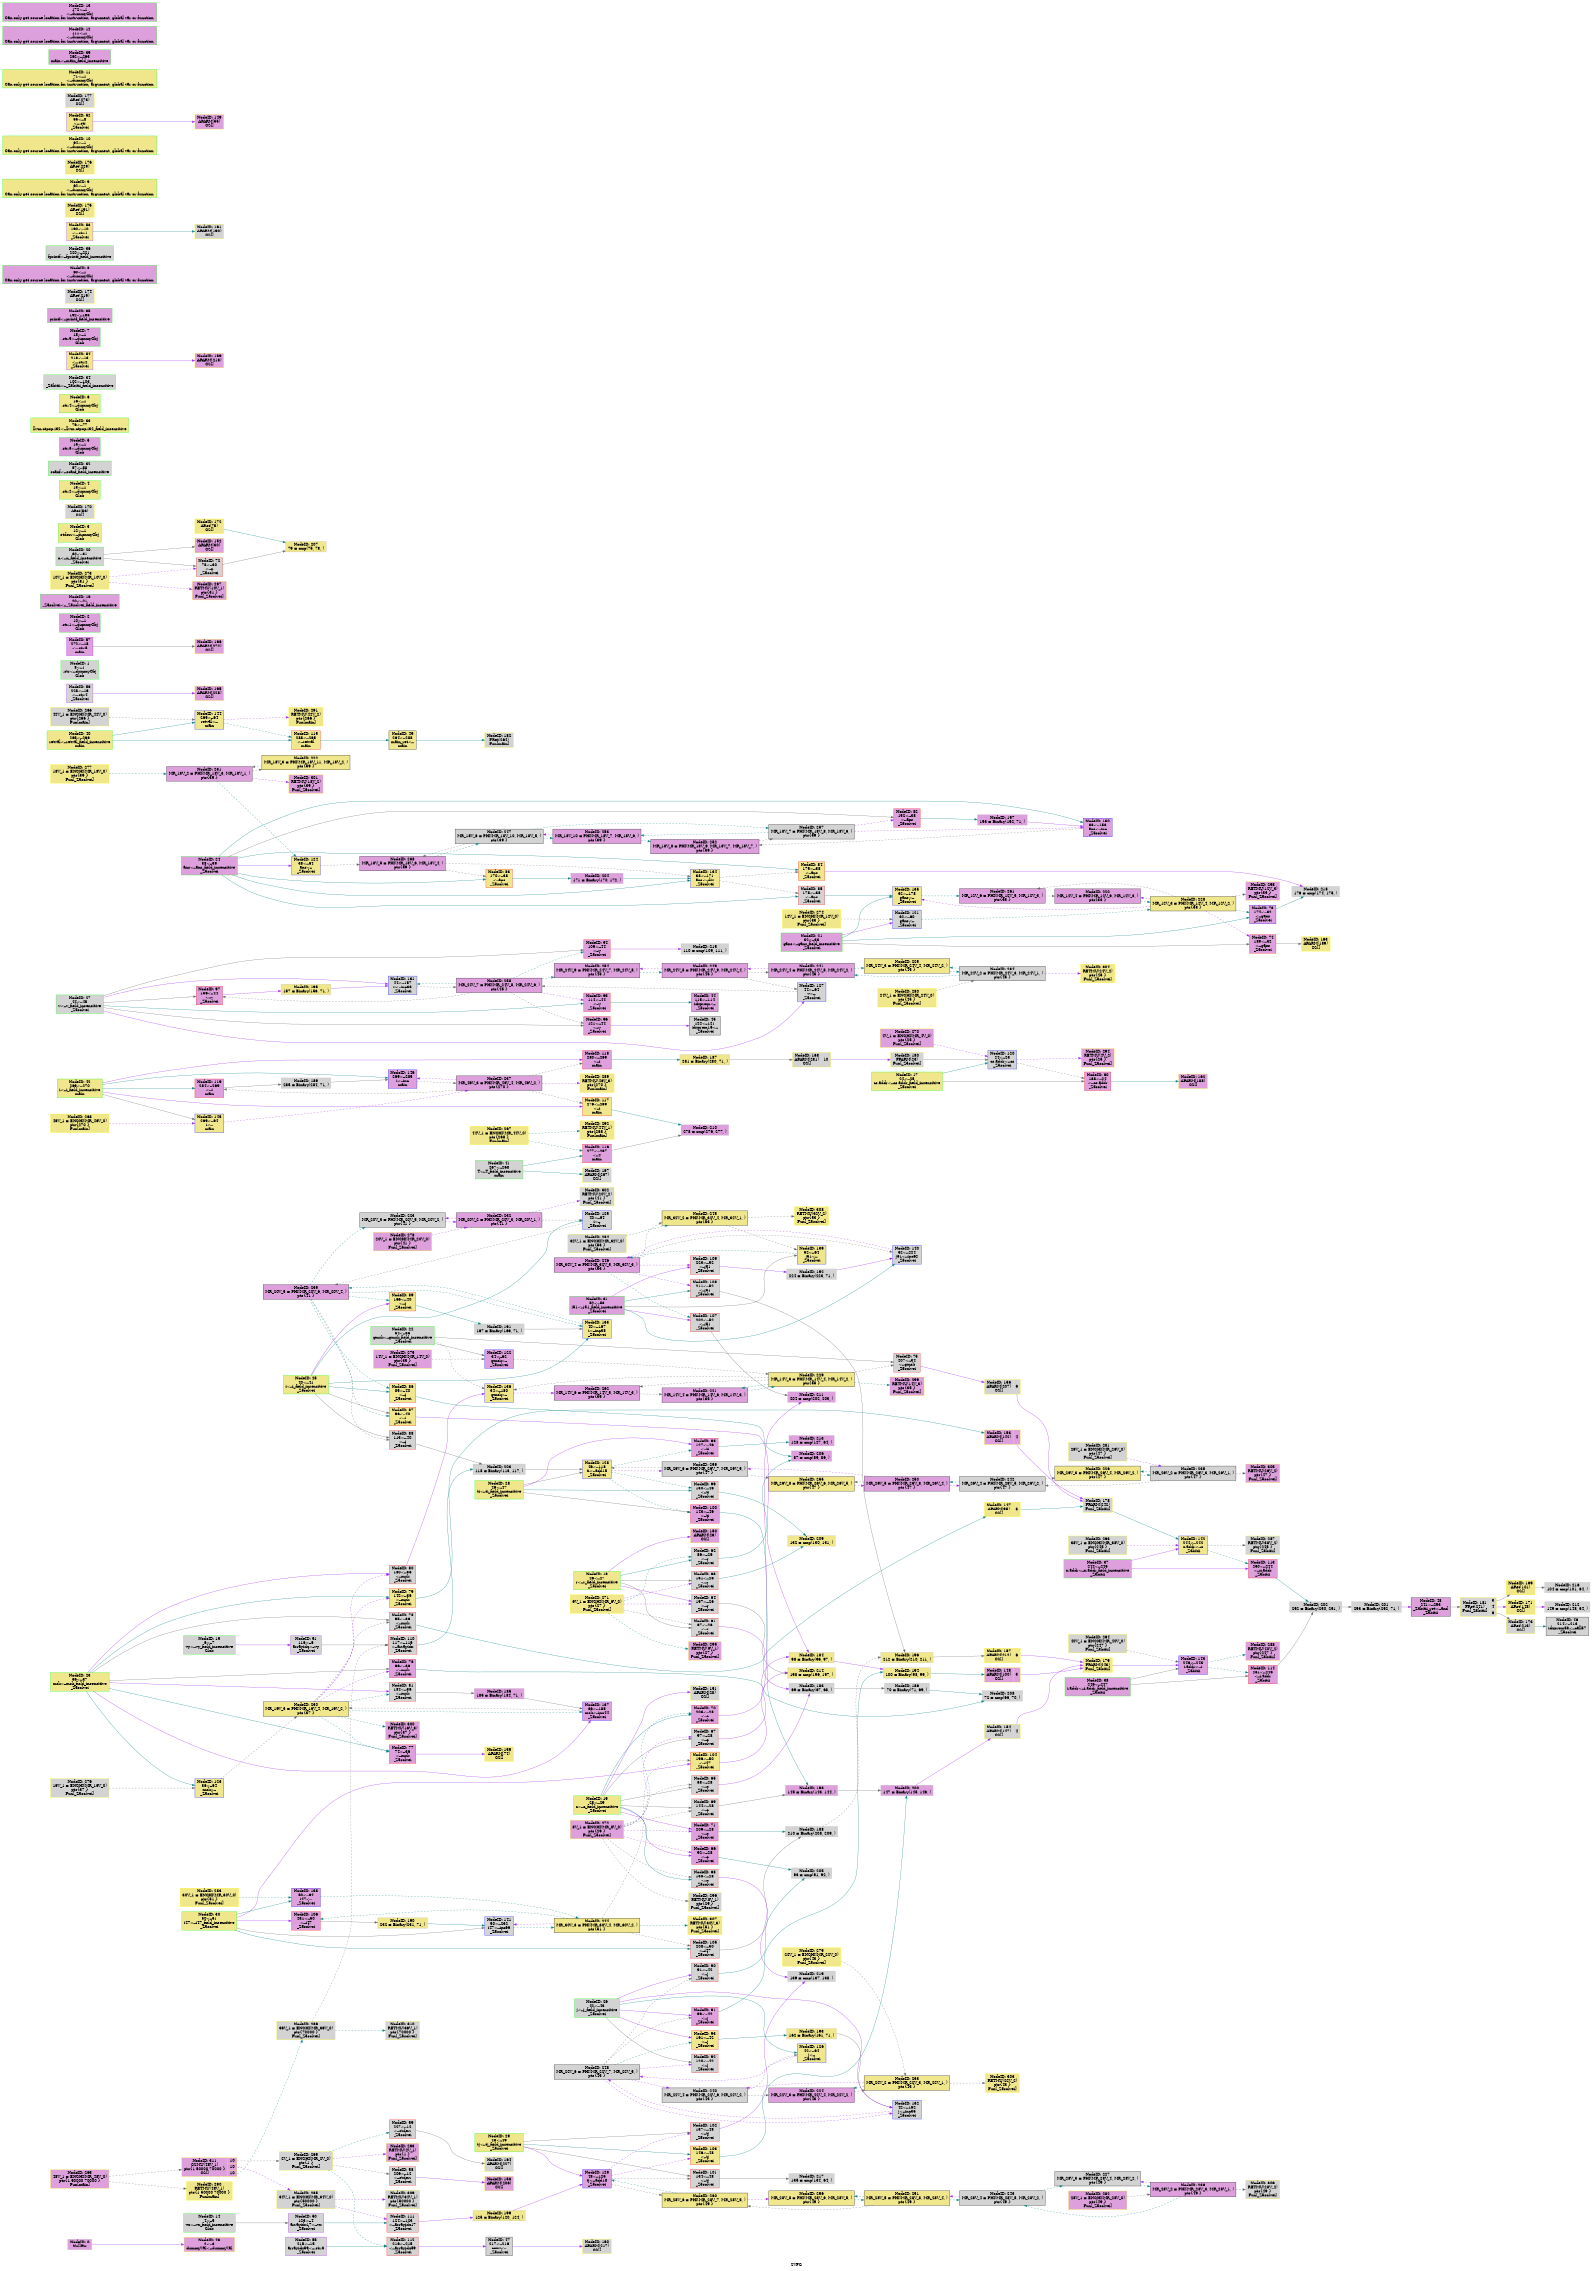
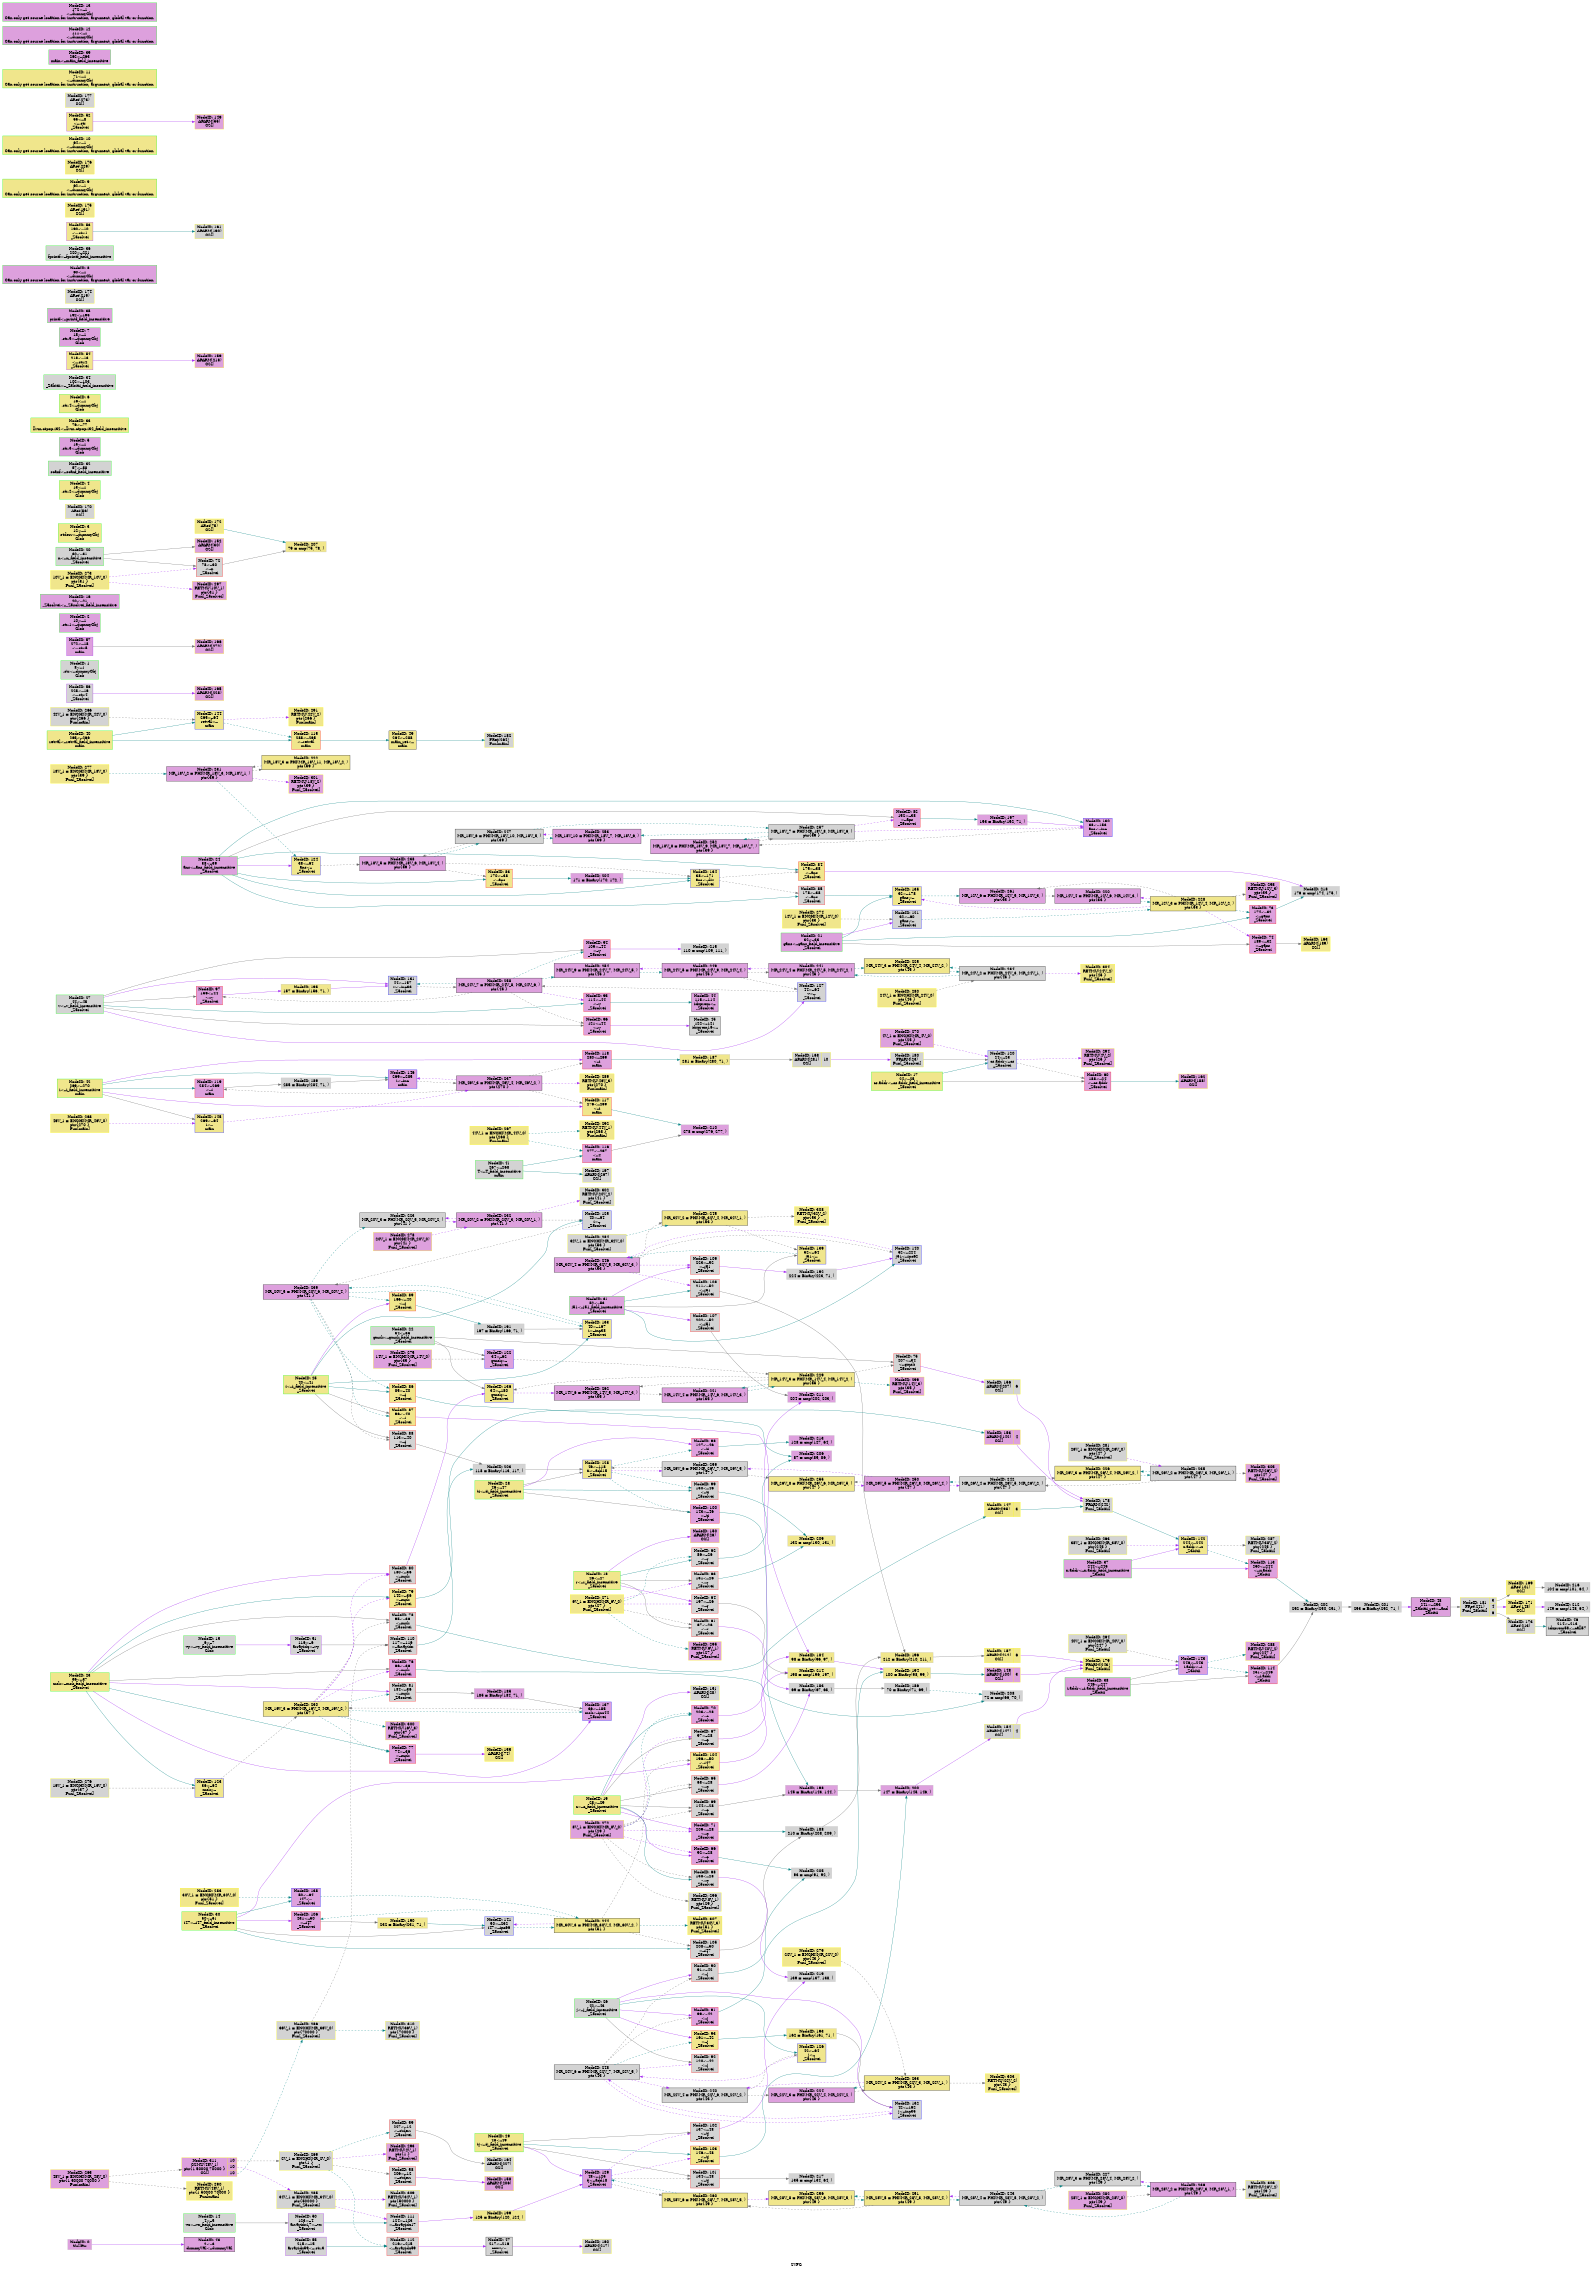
(644, 841) -> (758, 837)
(1263, 914) -> (1263, 914)
(644, 1296) -> none
(453, 1368) -> (453, 1368)
(954, 1692) -> (954, 1692)
(856, 1711) -> (856, 1711)
(209, 2244) -> (209, 2244)
